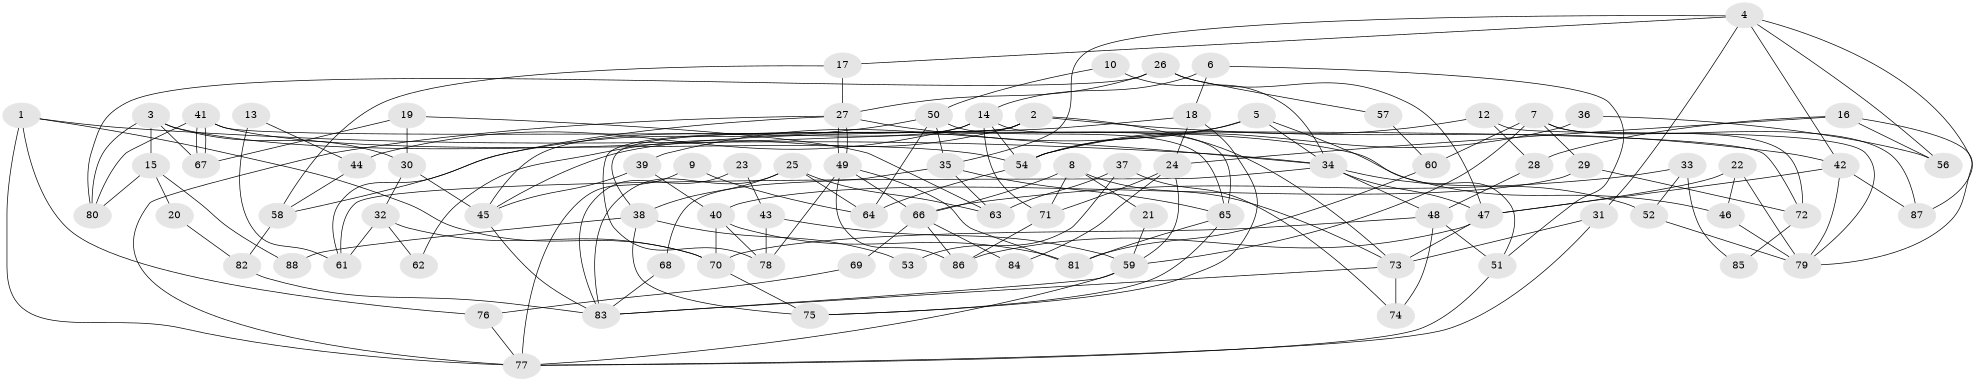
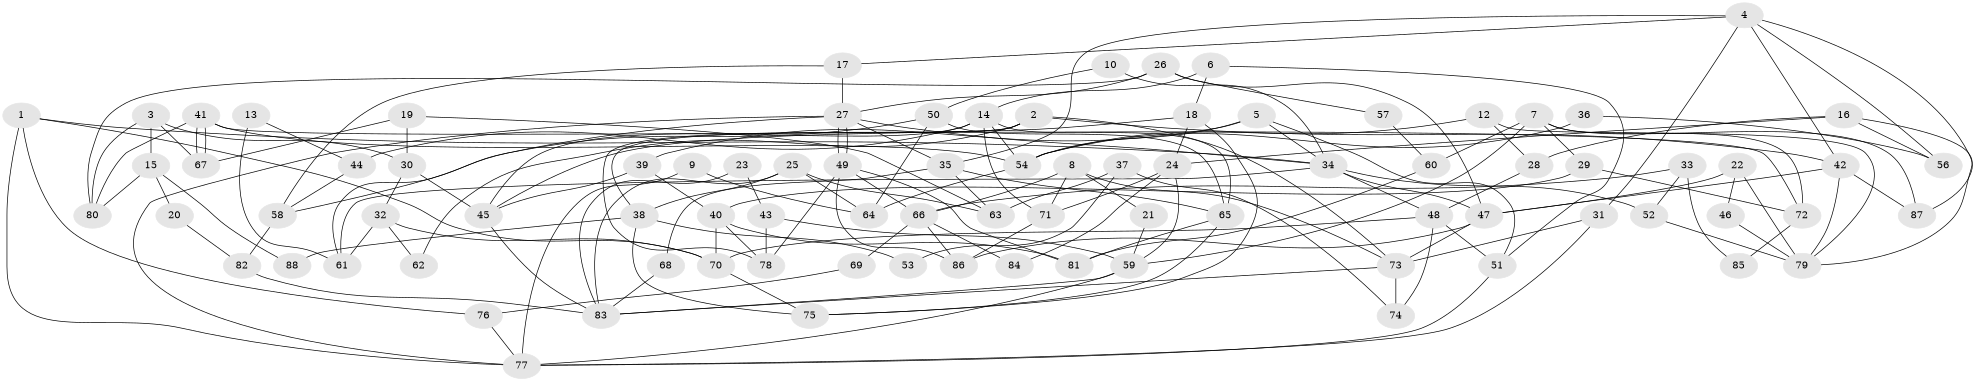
(940, 140) -> (894, 141)
(1290, 144) -> none
